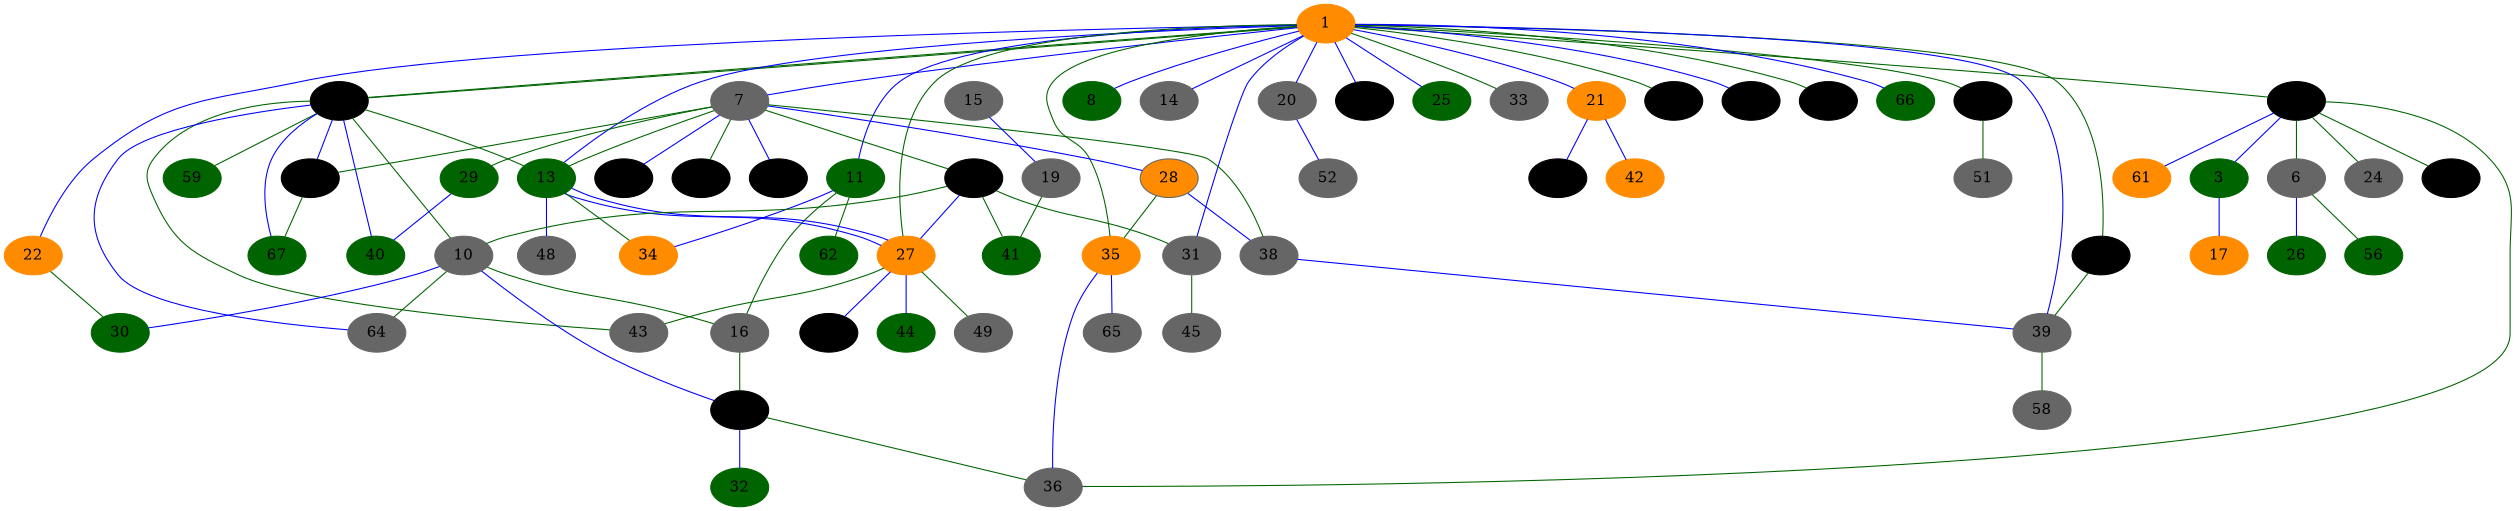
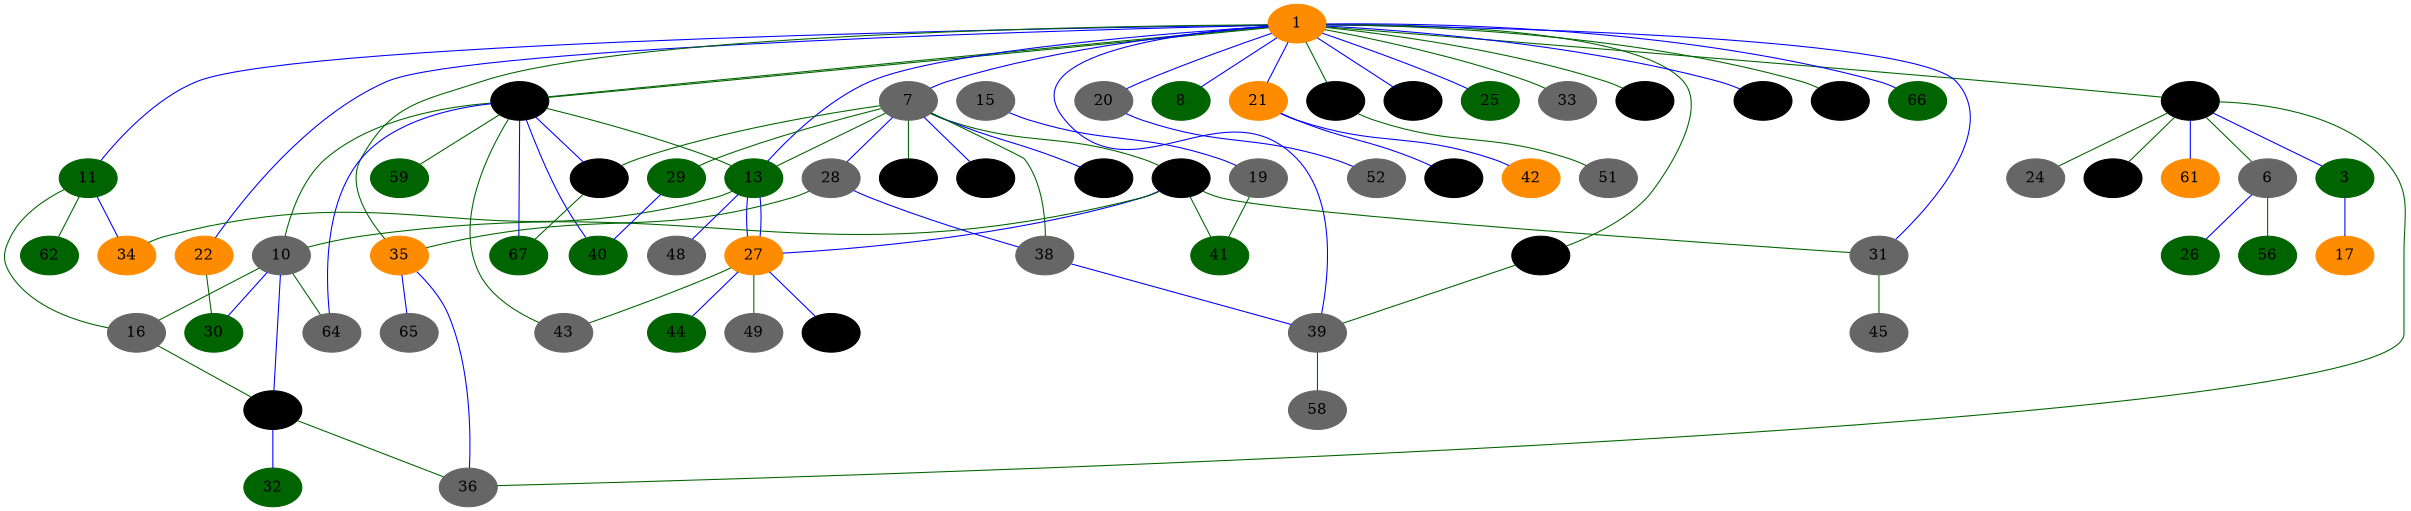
(944, 76) -> none
(1169, 101) -> none
(1169, 178) -> (831, 178)
